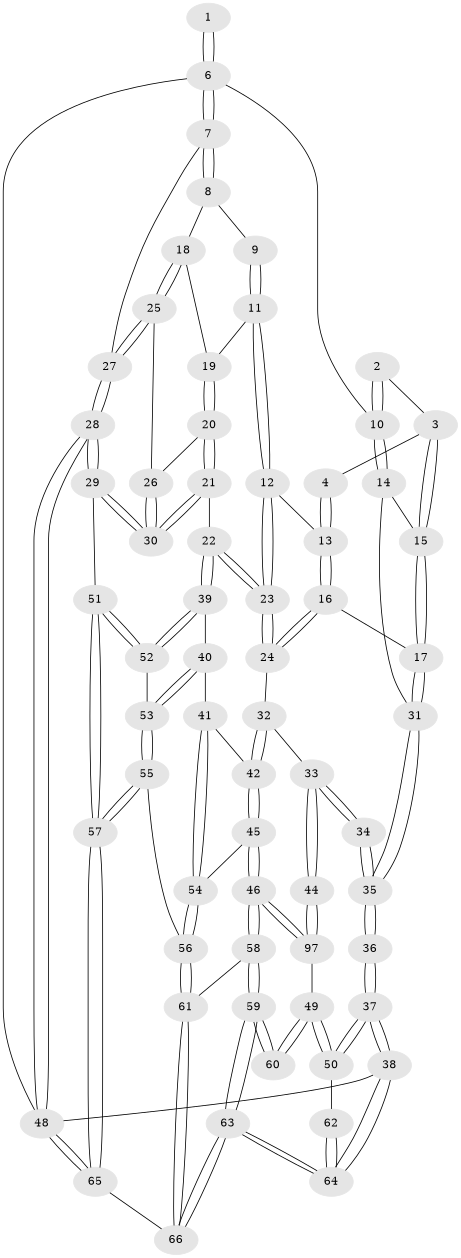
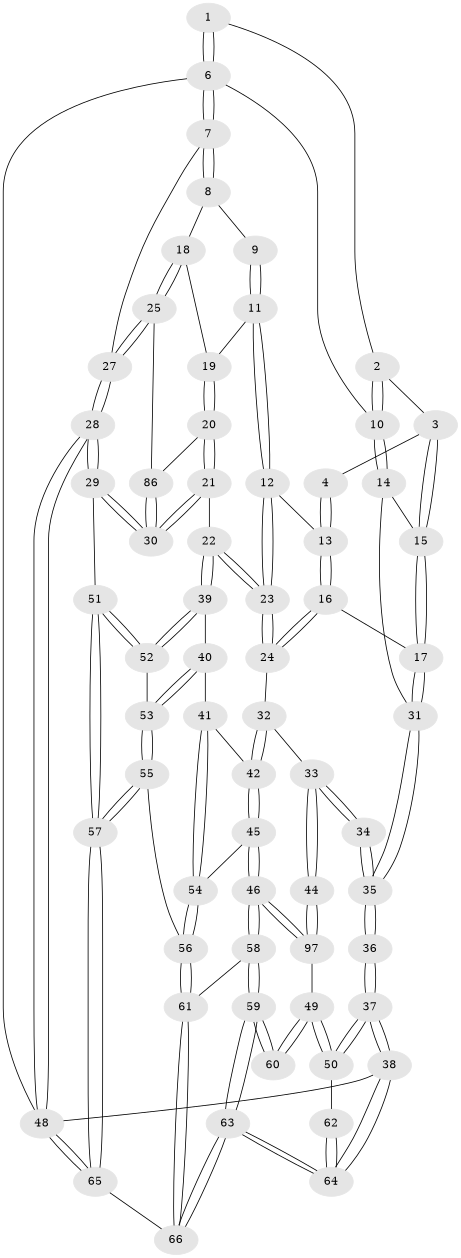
none -> (355, 155)
(151, 483) -> (151, 483)
